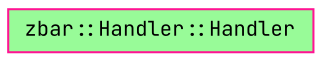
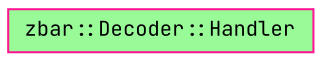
(161, 31) -> (161, 31)
